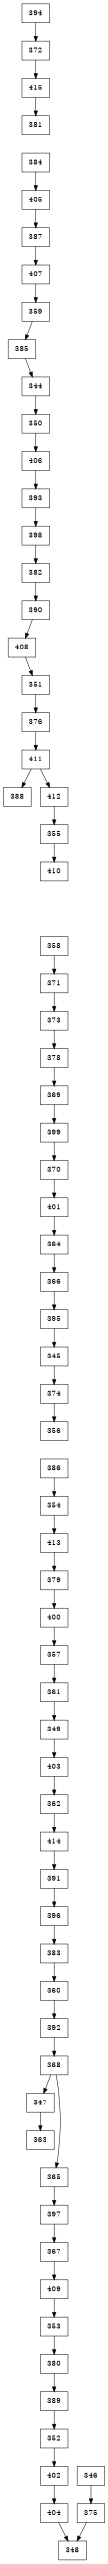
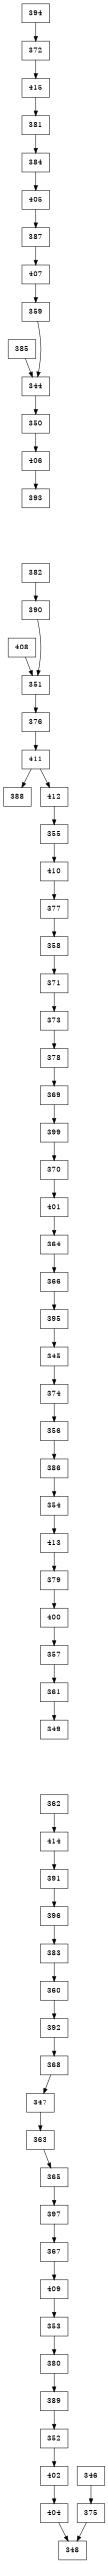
none -> (36, 141)
(30, 328) -> (41, 346)
(36, 536) -> none
(30, 627) -> (41, 645)
none -> (54, 909)
none -> (54, 1447)
(54, 1767) -> none
(60, 2119) -> (46, 2156)
